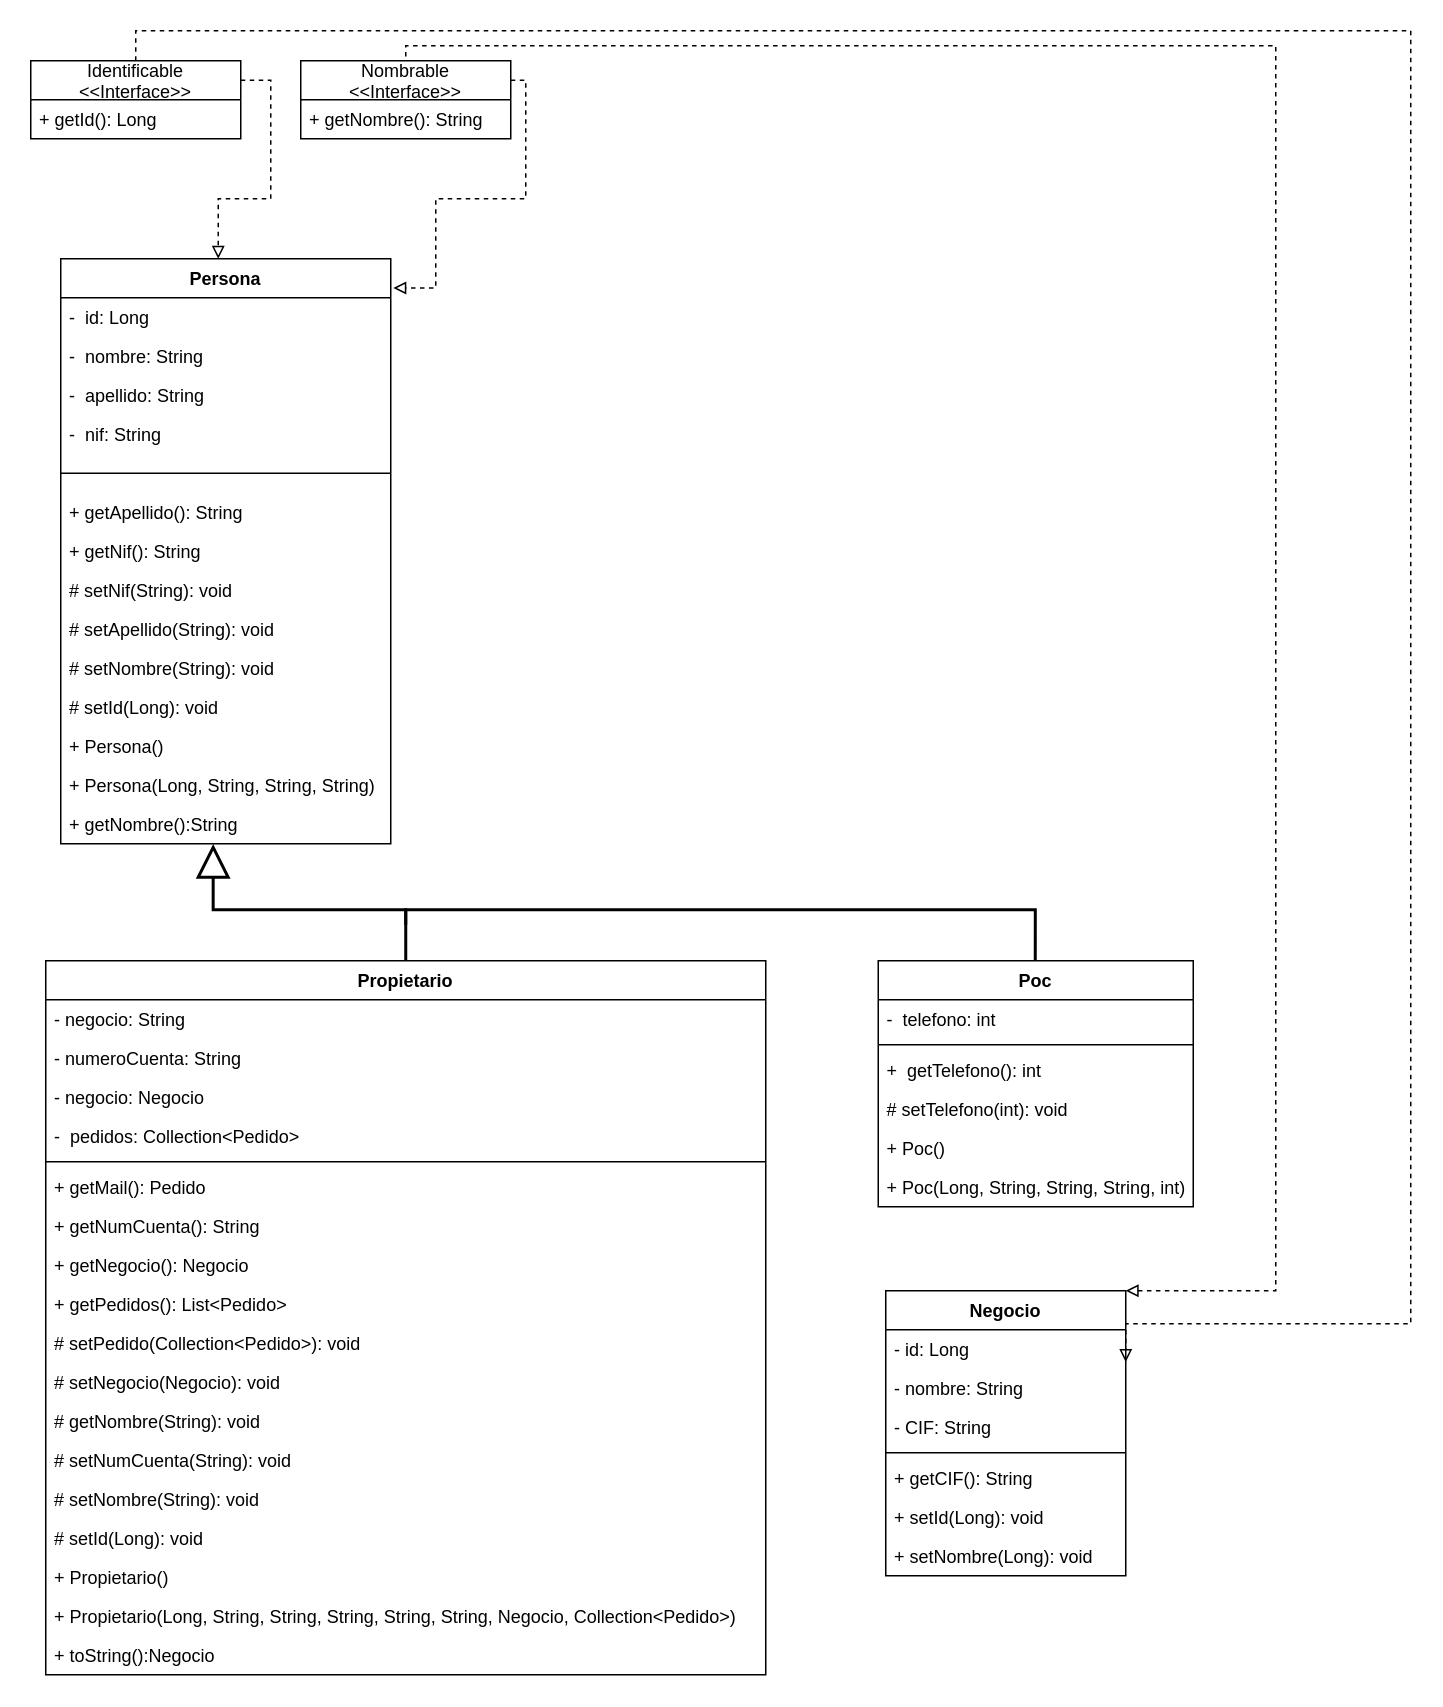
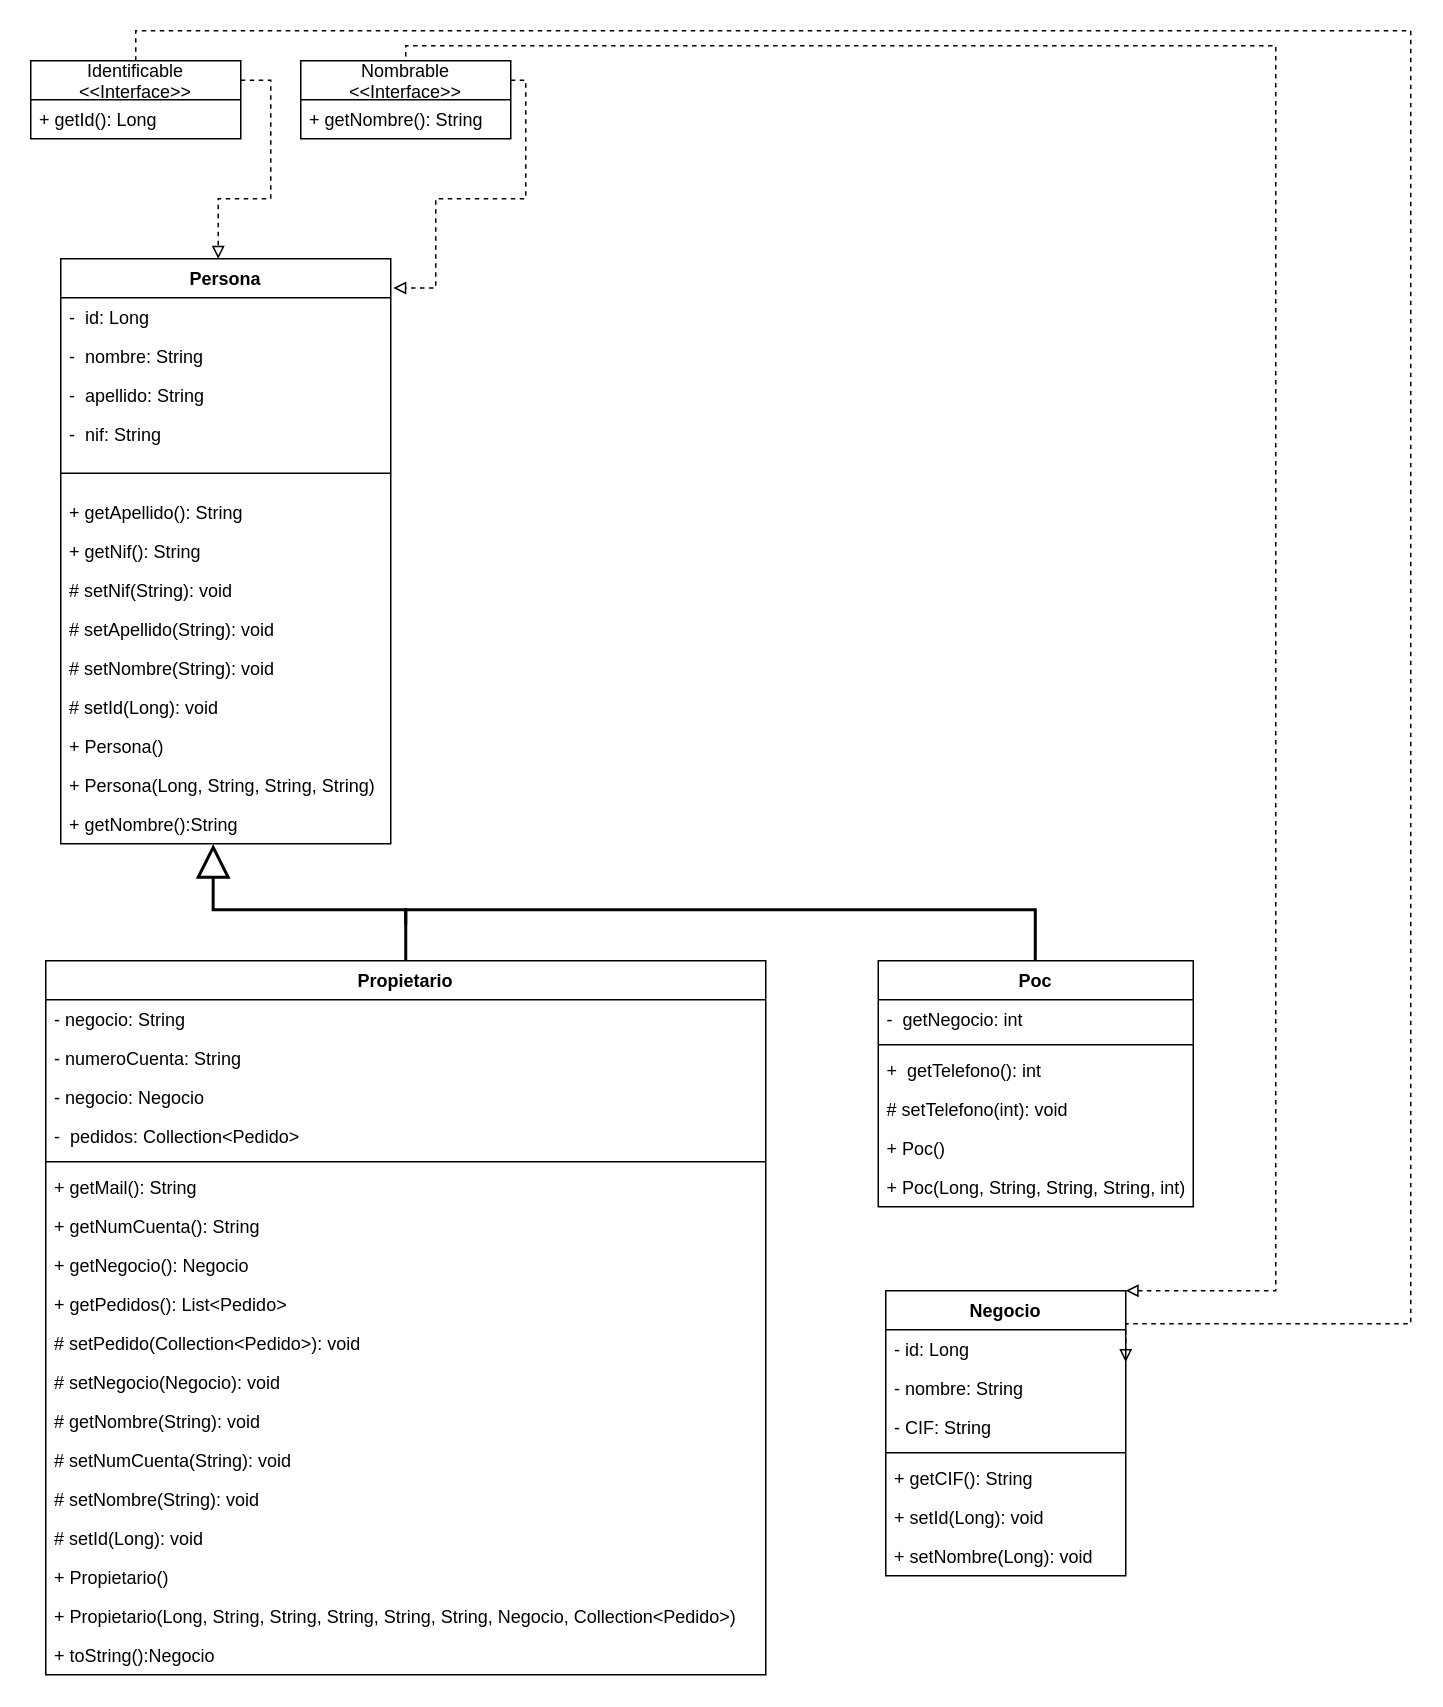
(955, 1020) -> (966, 1020)
(136, 1188) -> (136, 1188)
